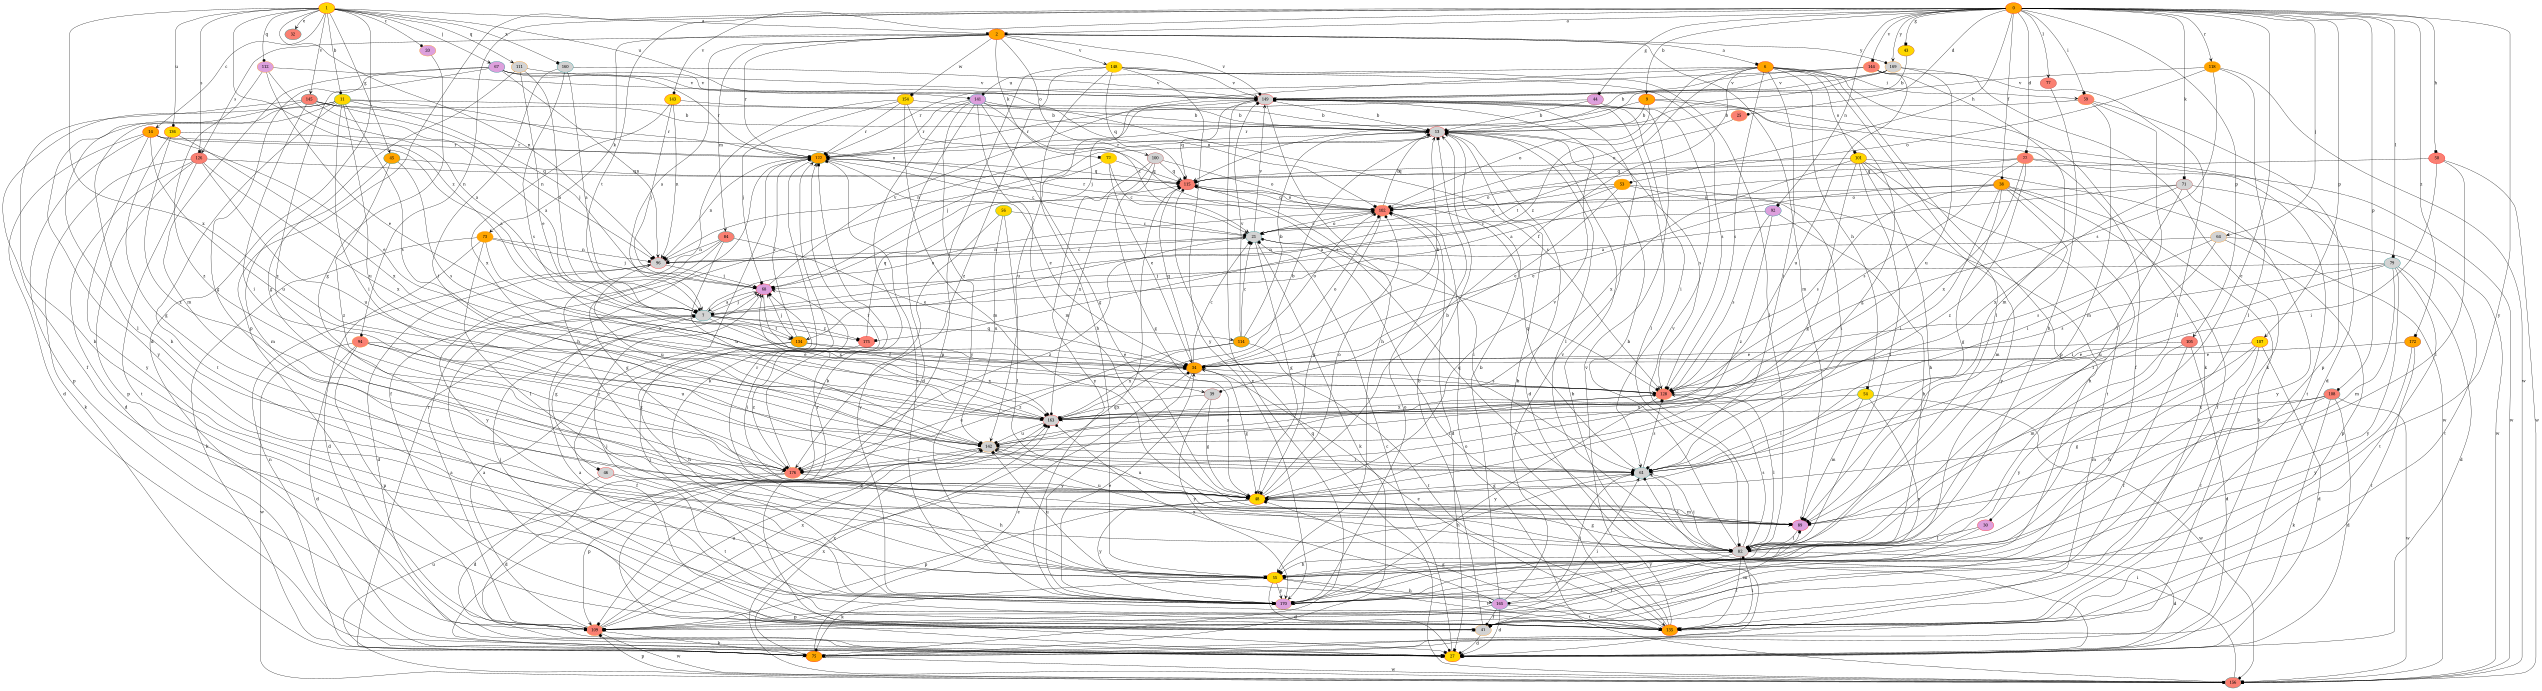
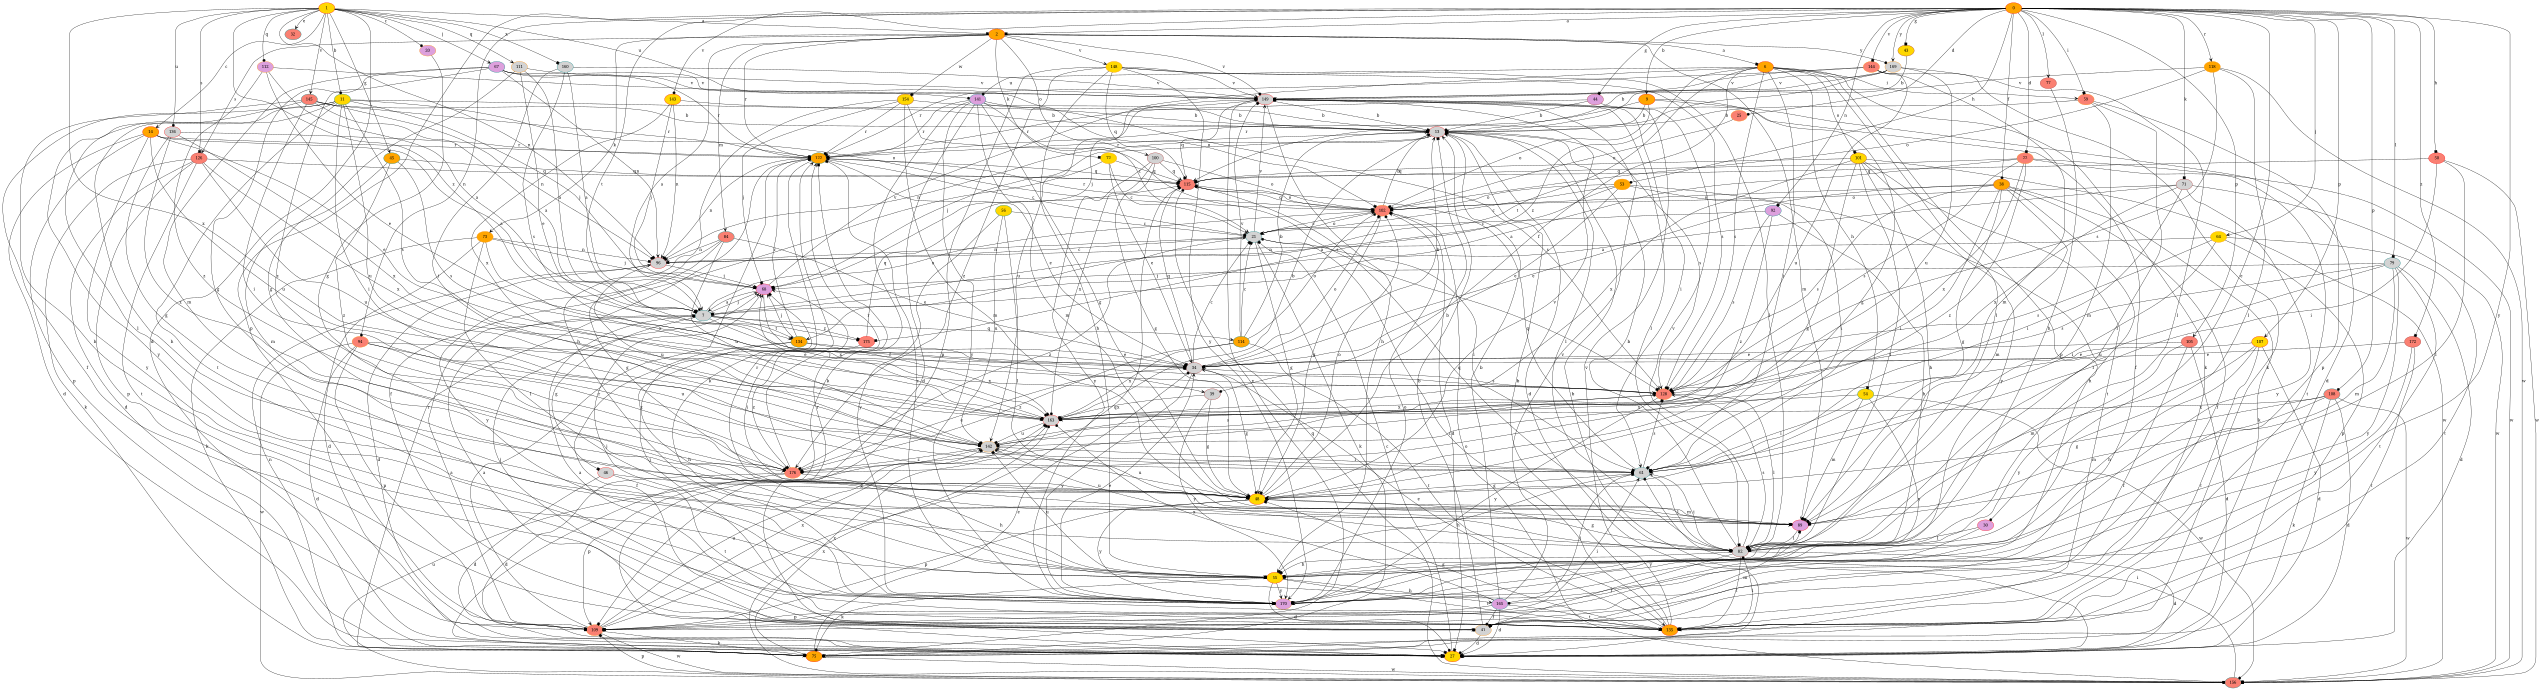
(172, 132) -> (172, 132)
(2219, 237) -> (2219, 237)
(2413, 342) -> (2413, 342)
(1194, 368) -> (1194, 368)
